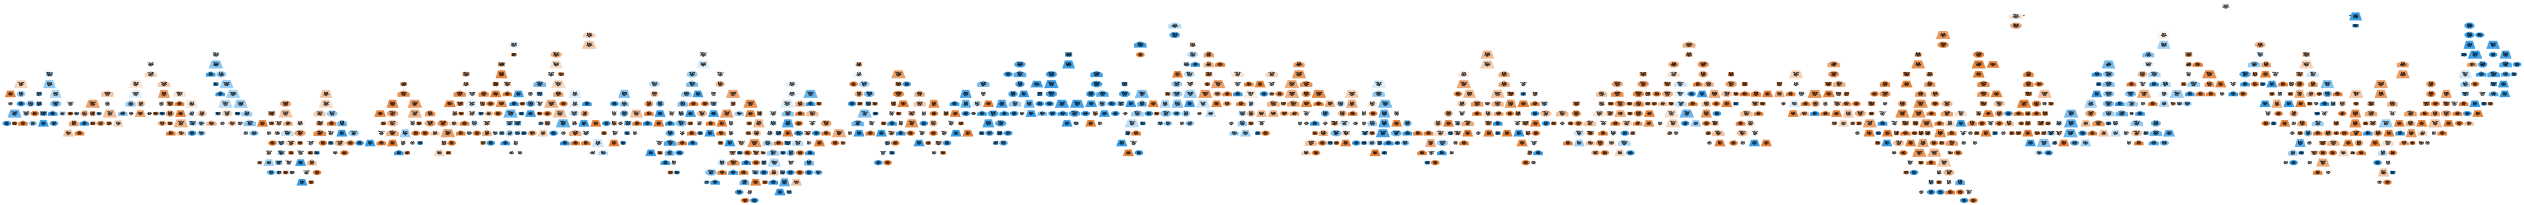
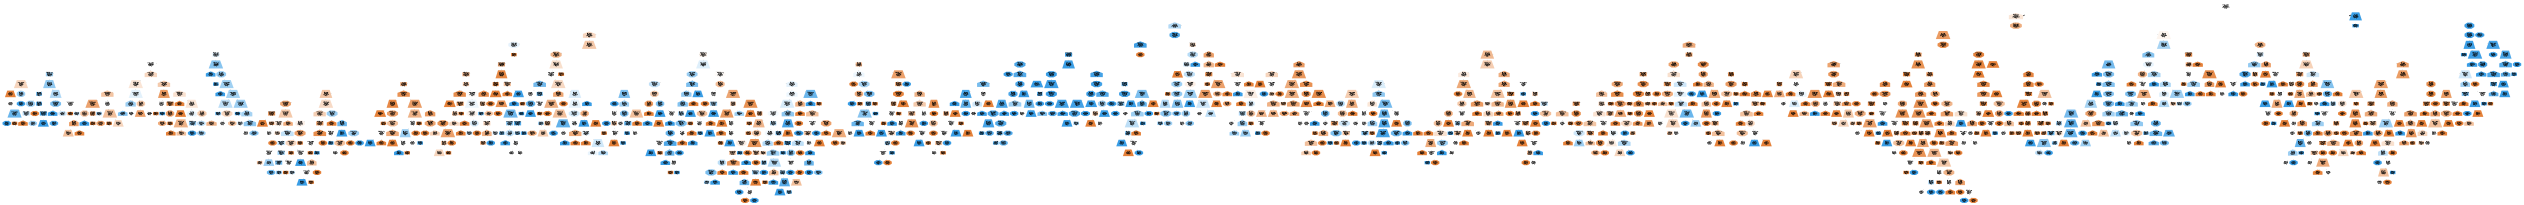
(2472, 64) -> (2472, 64)
(1960, 182) -> (1960, 182)
